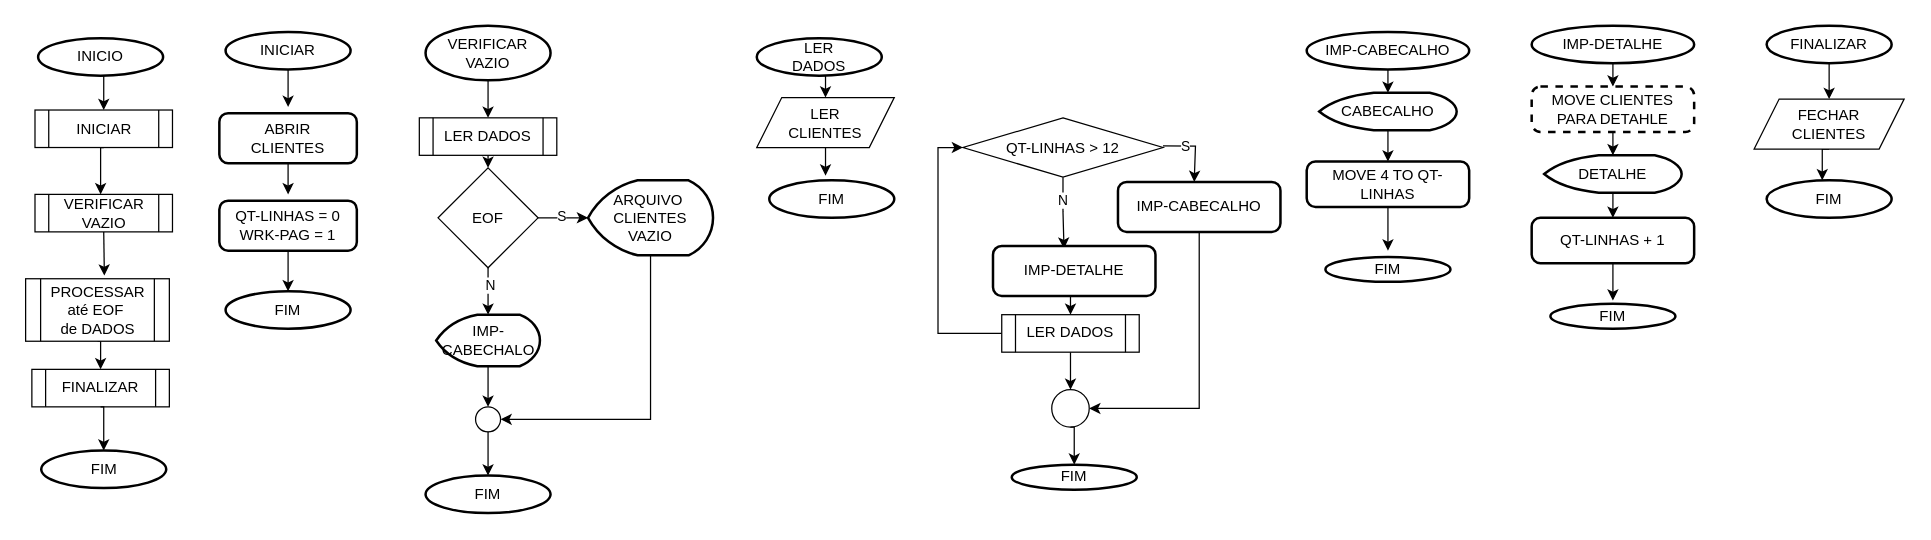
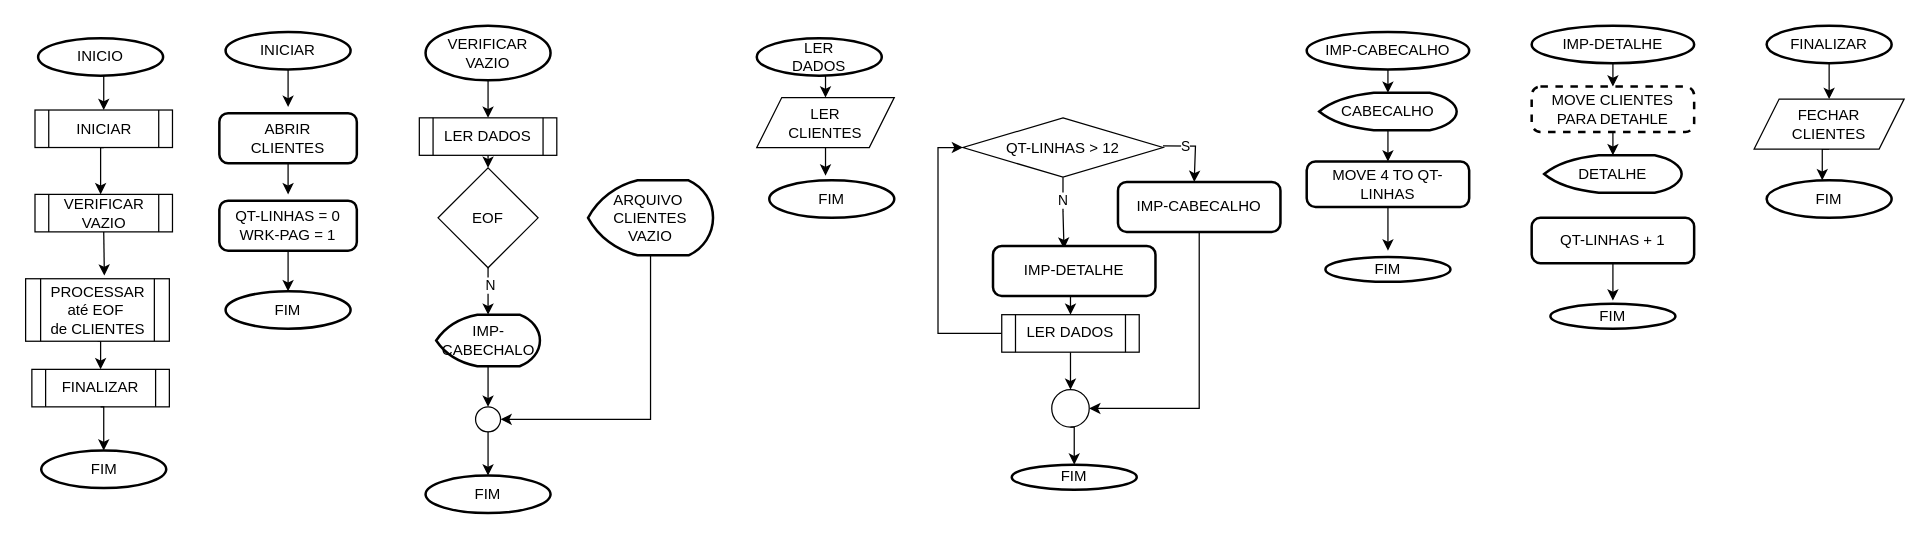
(1613, 201) -> none
(559, 218) -> none
(98, 311) -> (98, 311)
